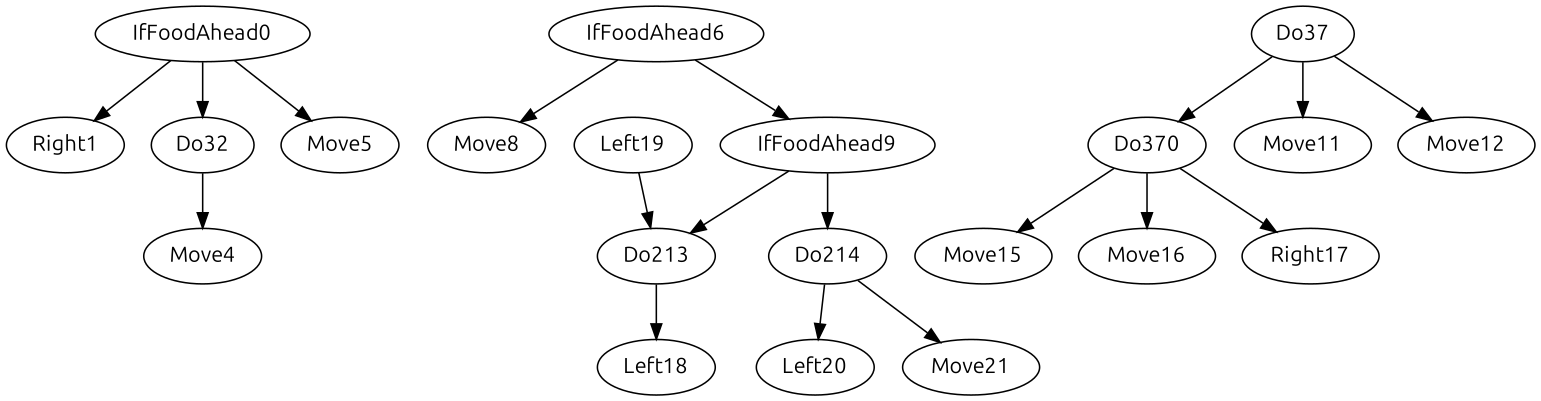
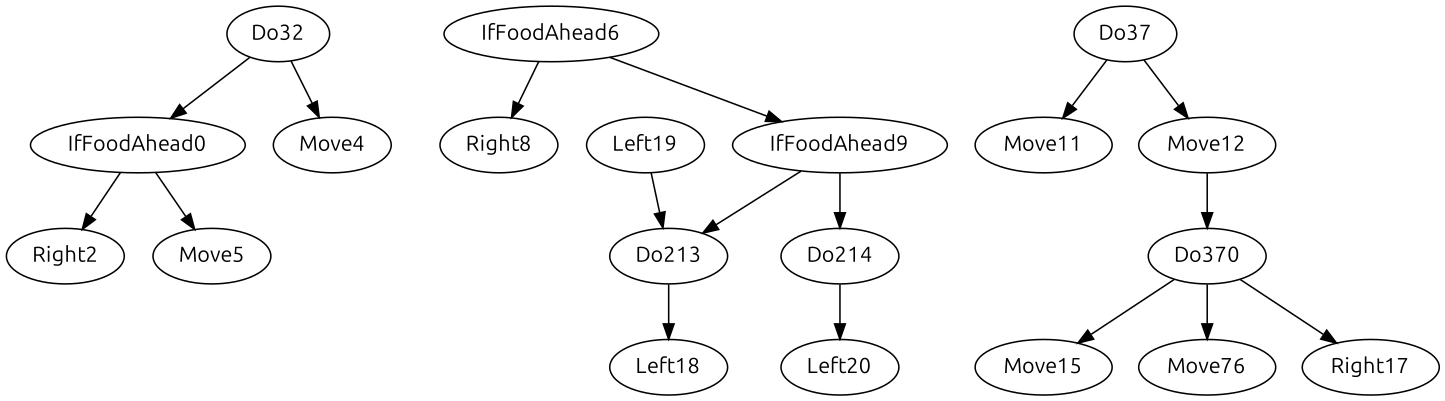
(203, 82) -> (216, 83)
(1232, 85) -> (1207, 193)
(65, 145) -> (65, 256)
(487, 145) -> (499, 145)
(1147, 256) -> (1207, 367)
(971, 367) -> none
